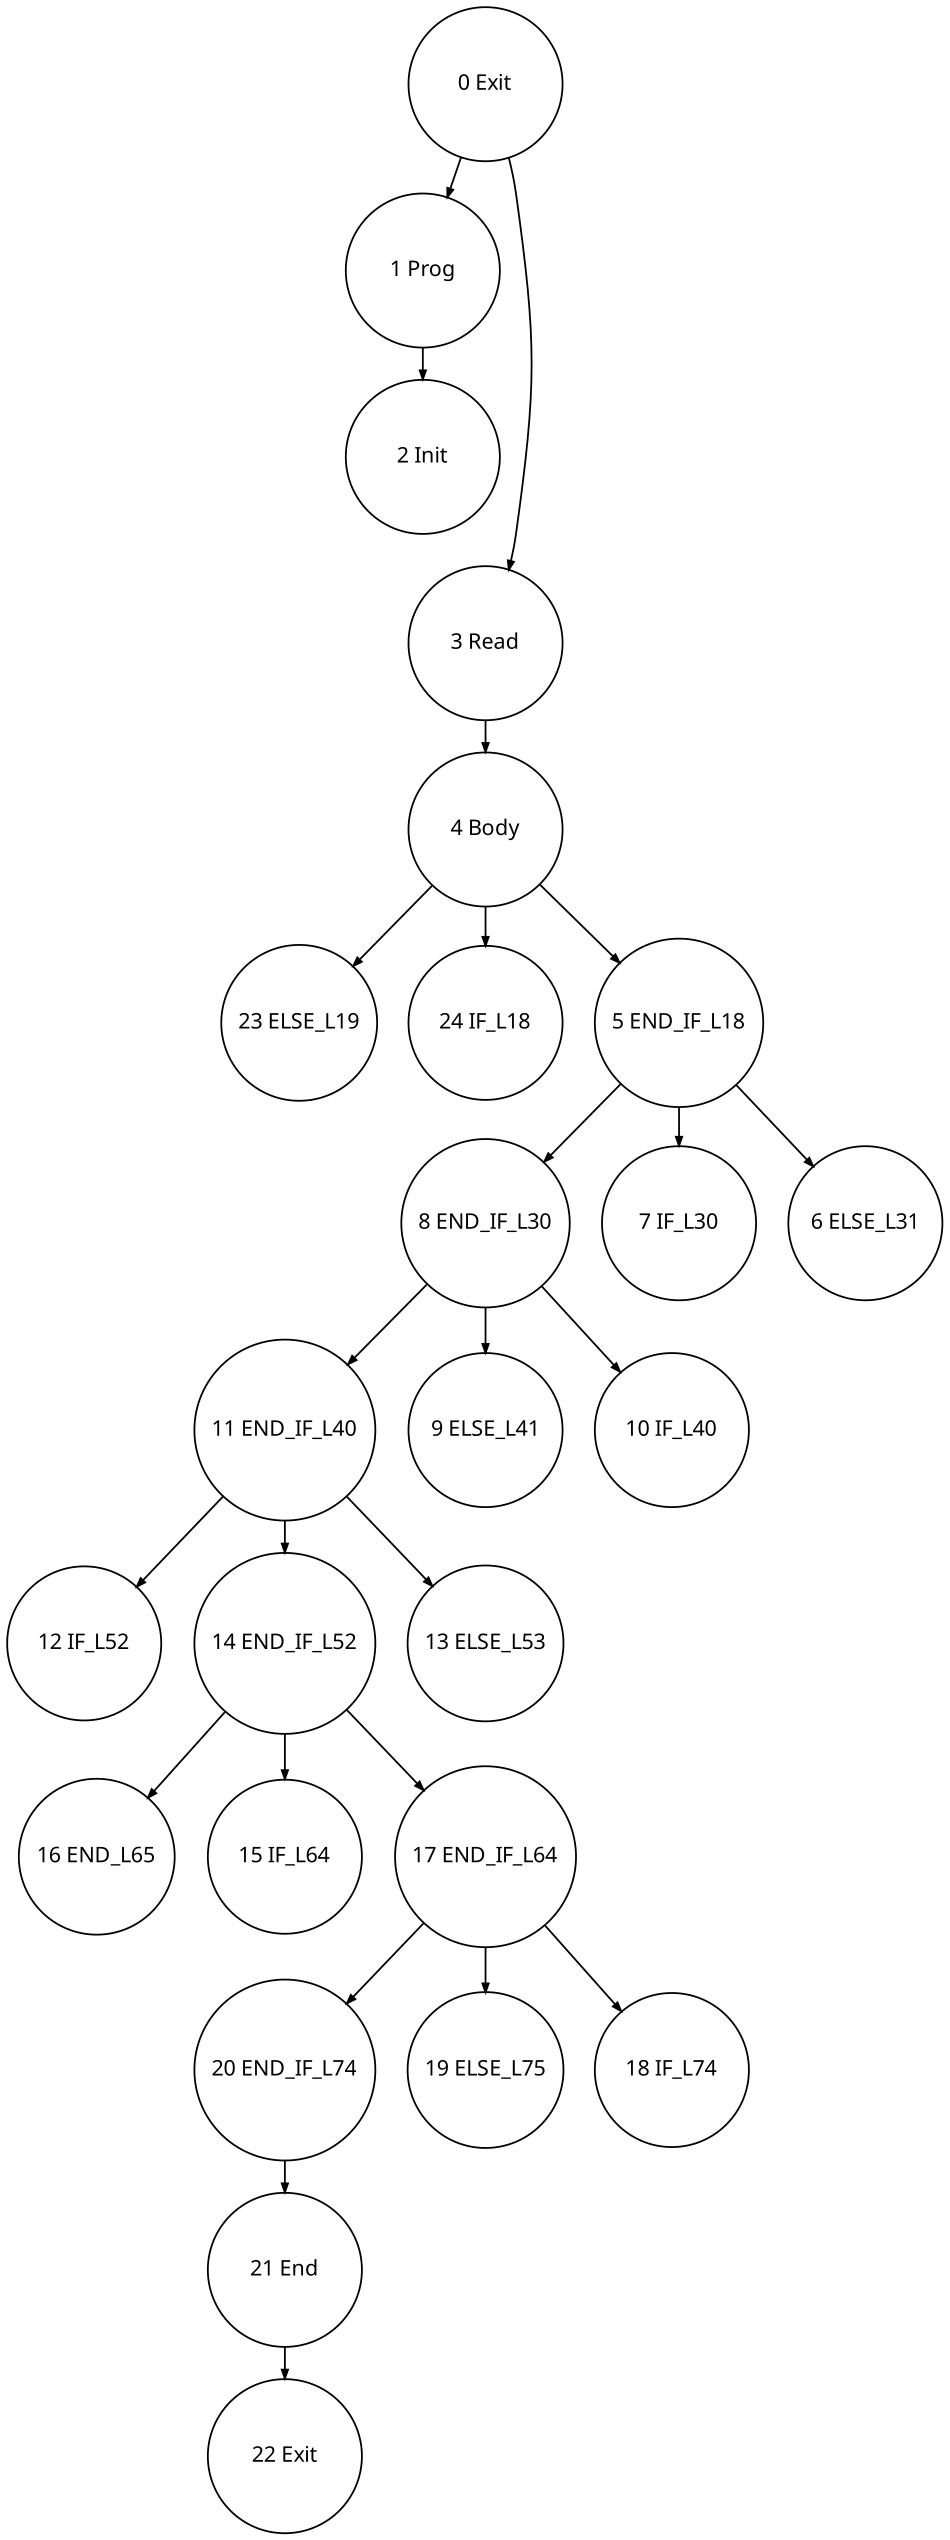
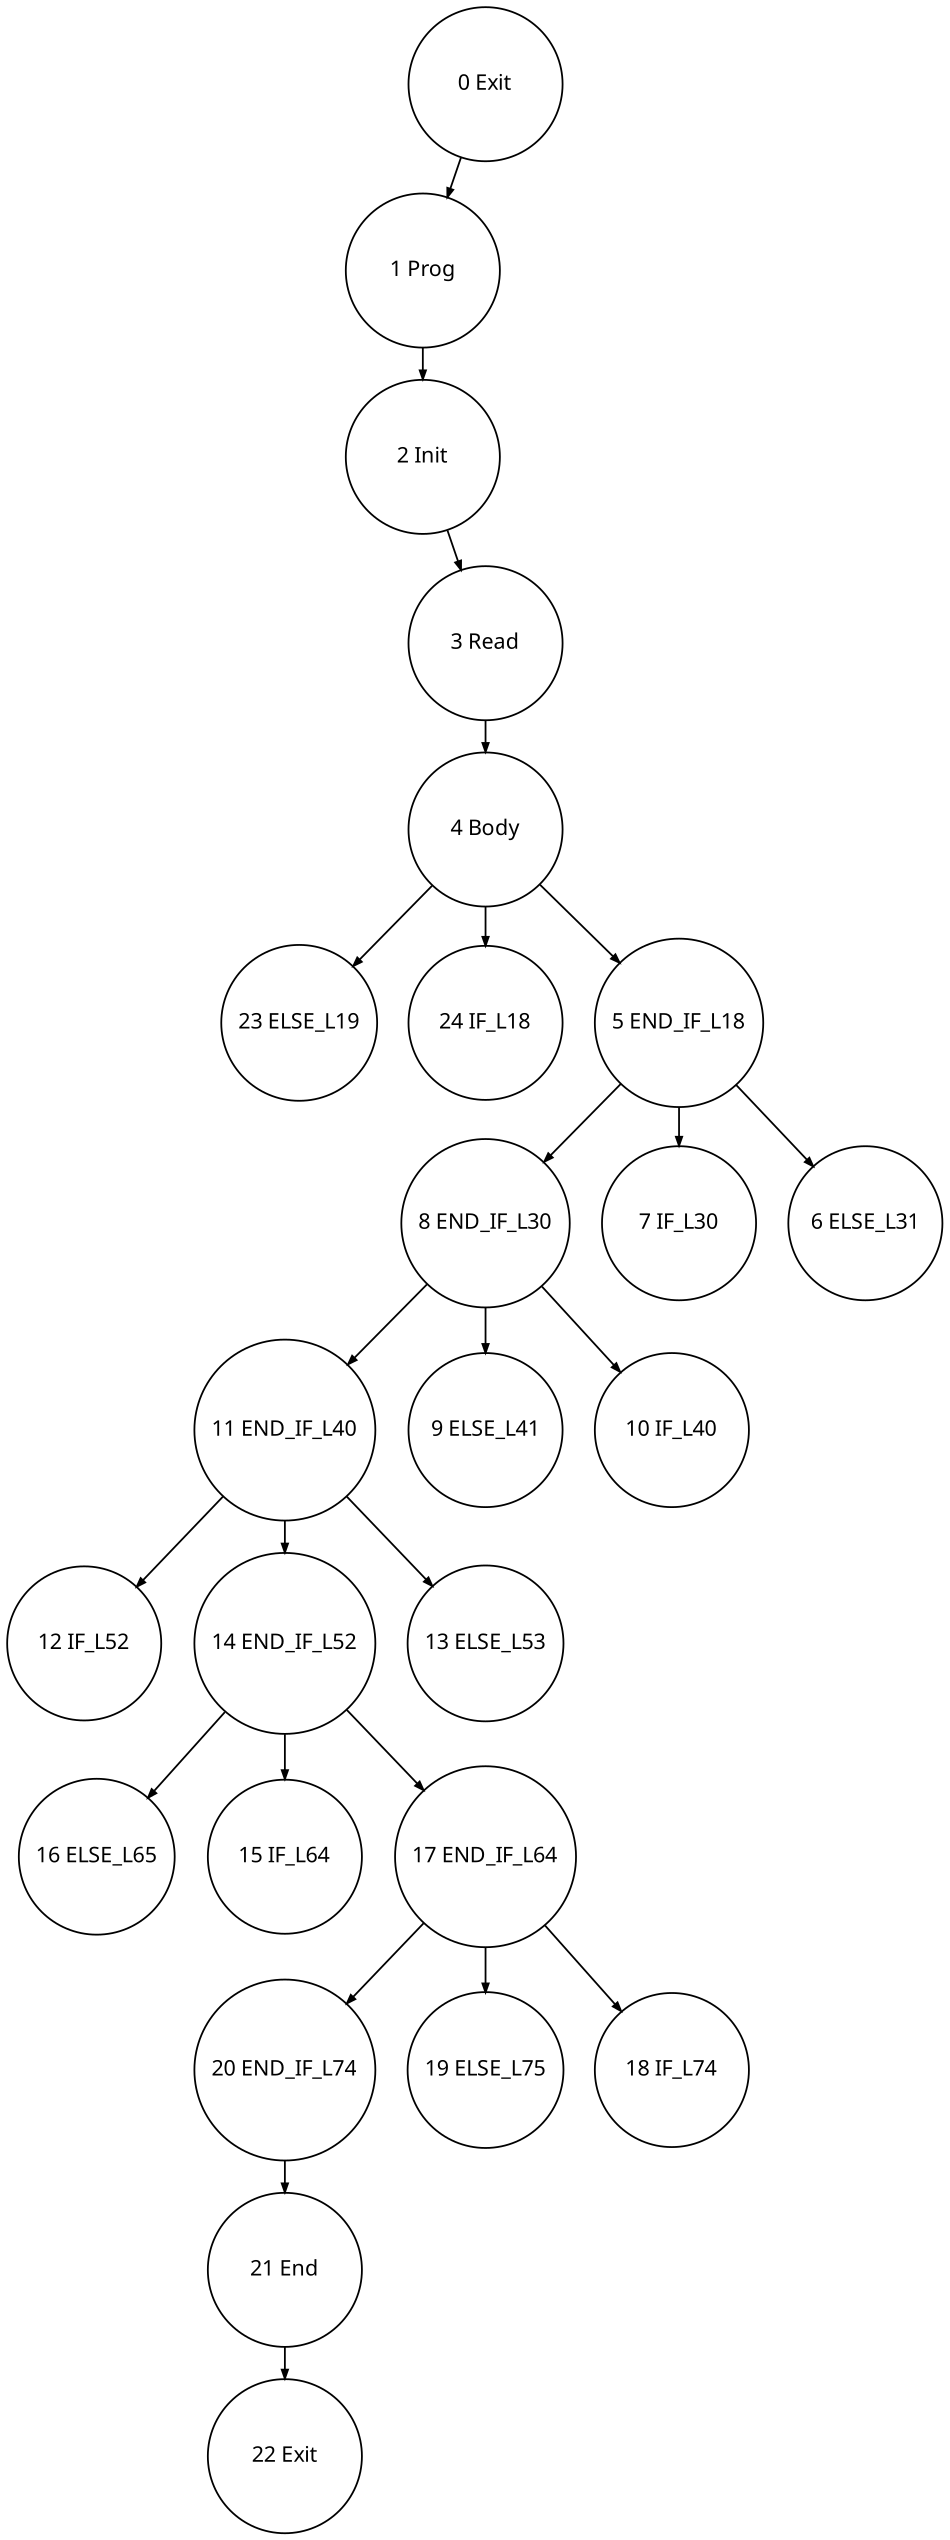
(531, 359) -> (453, 546)
(97, 1857) -> (97, 1857)
